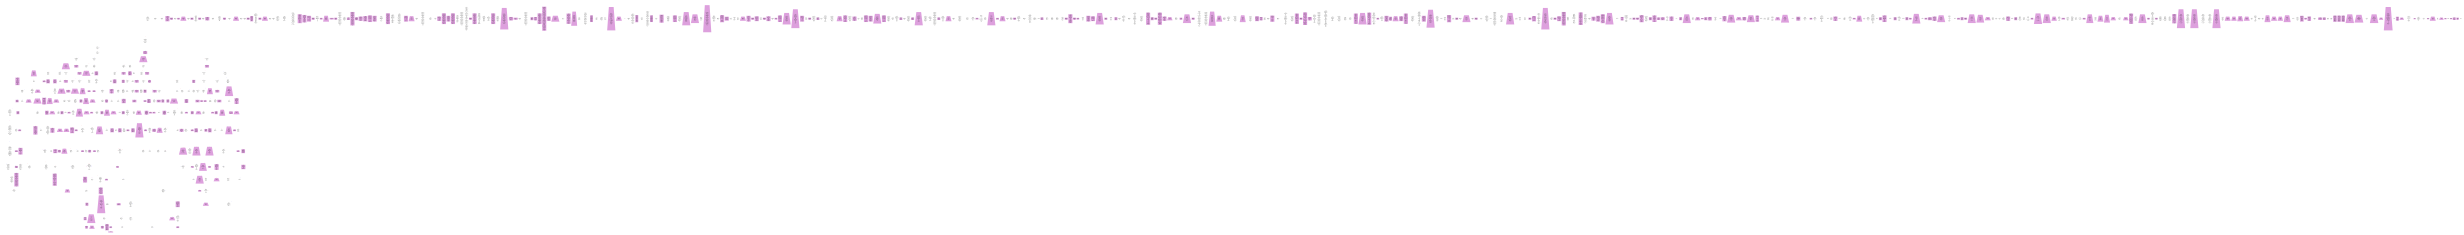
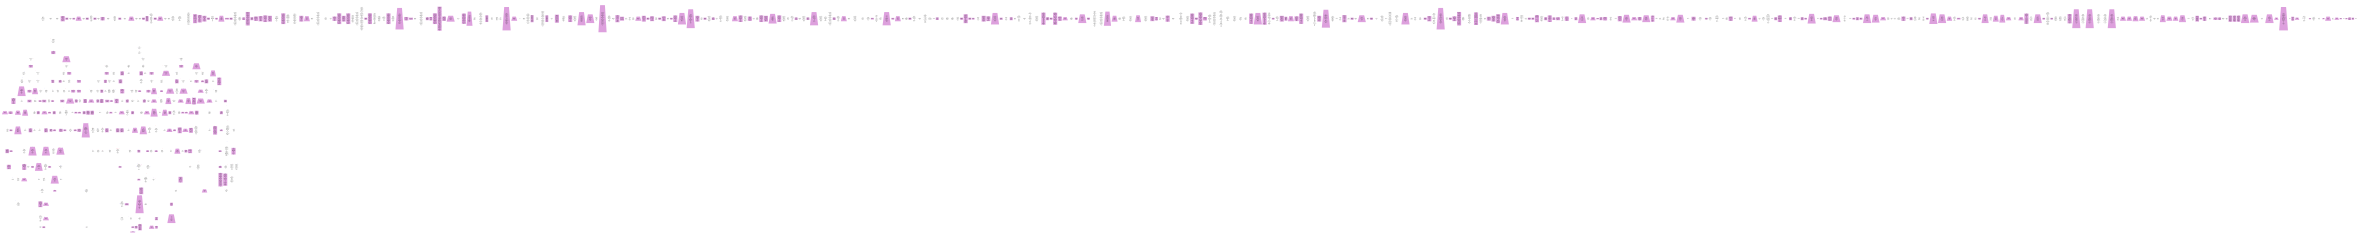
none -> (91, 101)
